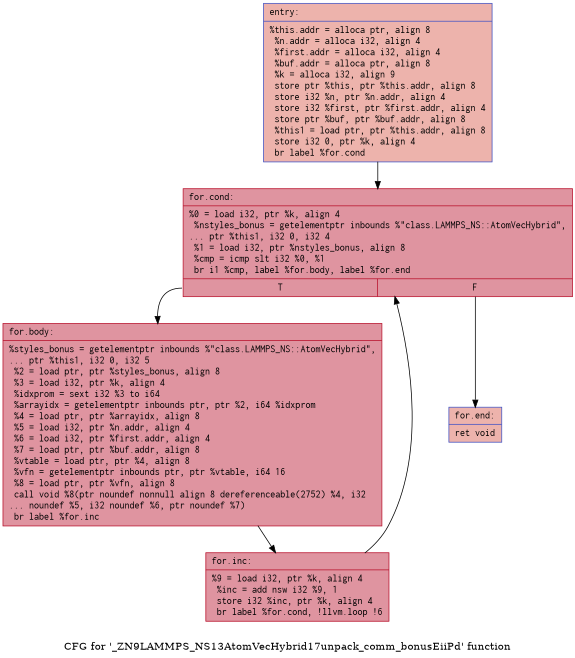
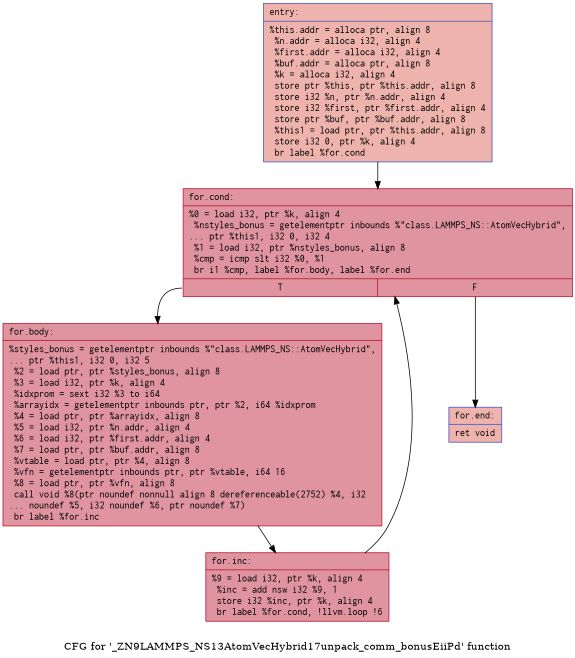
(332, 74) -> (332, 74)
